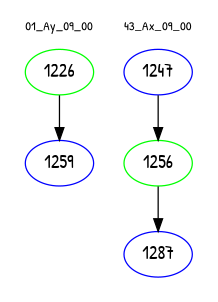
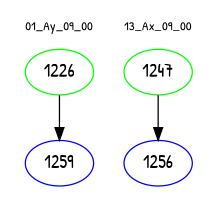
(158, 27) -> (158, 27)
(158, 72) -> (158, 72)
(158, 163) -> (158, 163)
(158, 254) -> none
